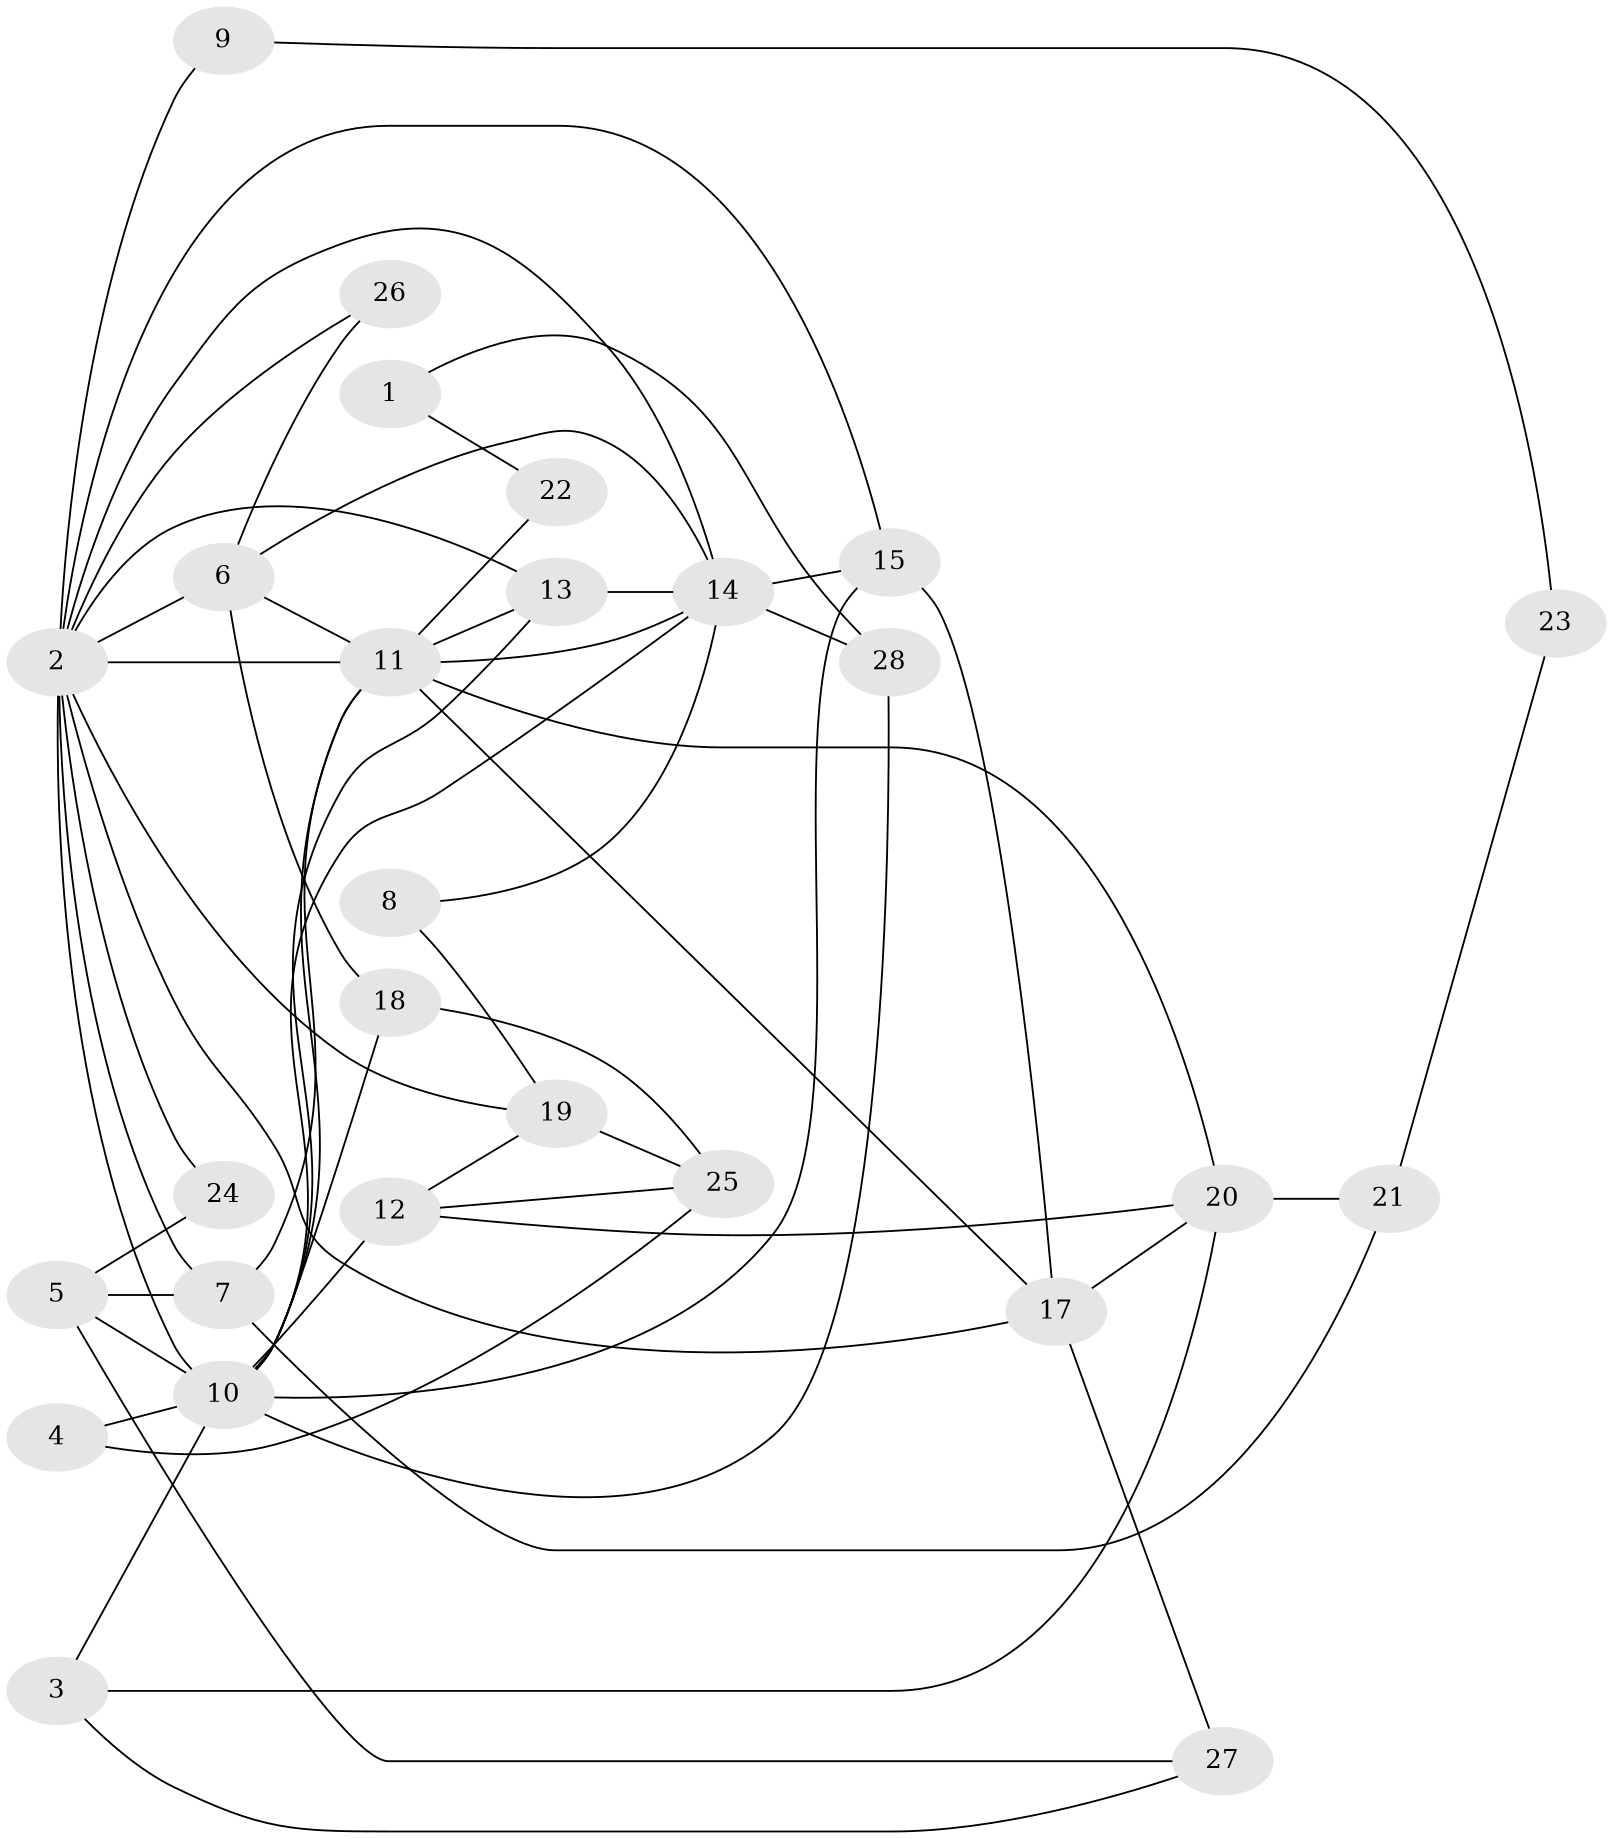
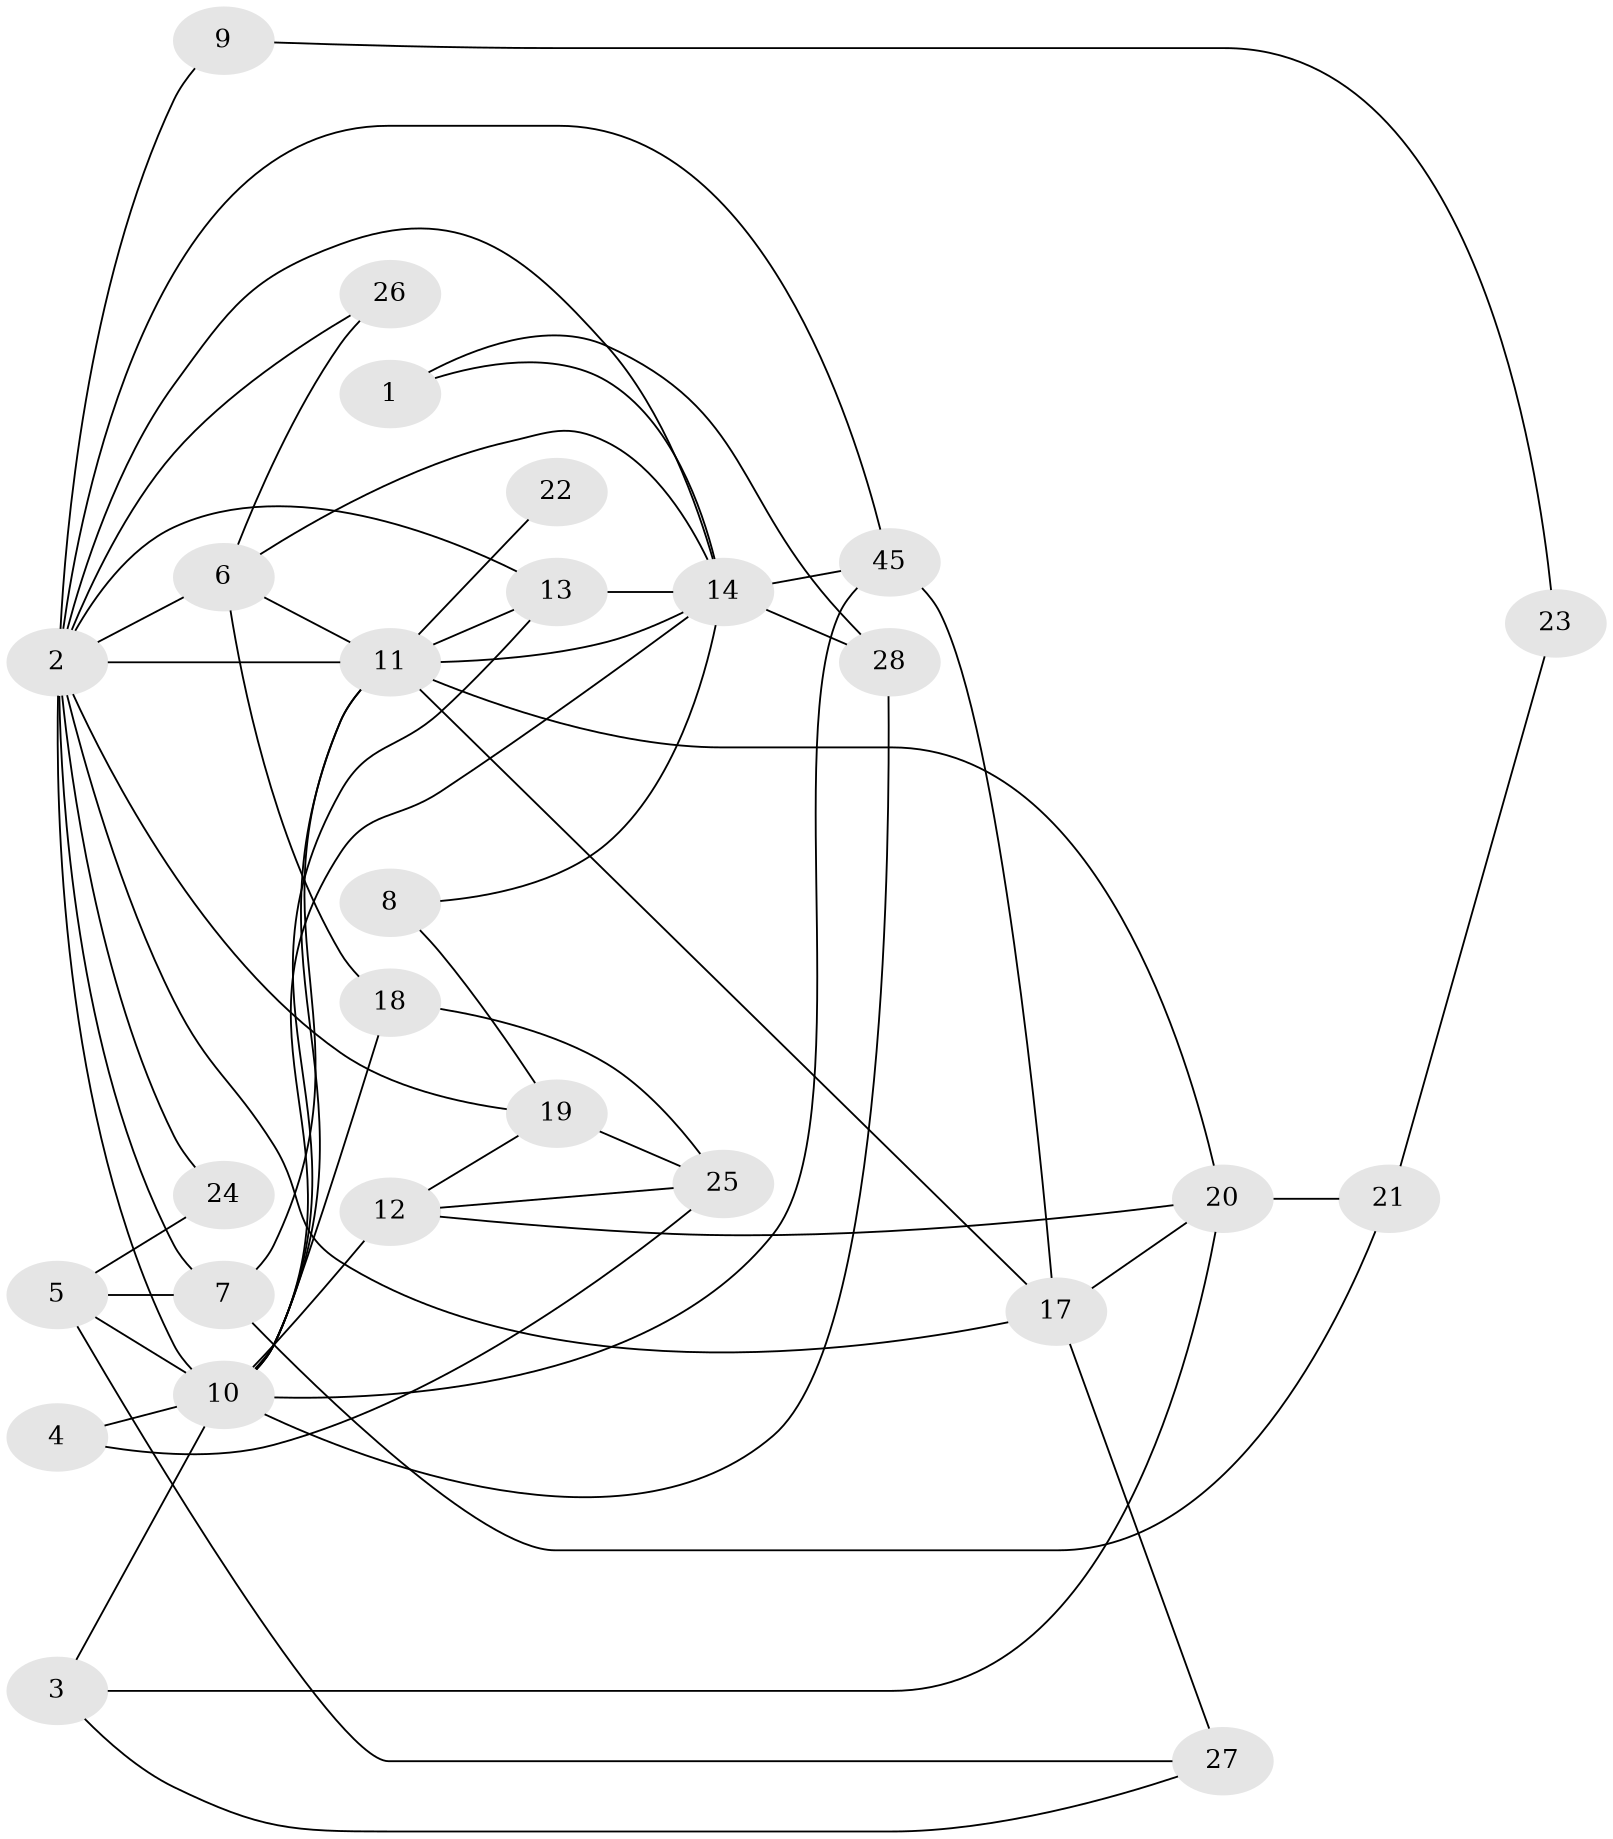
(469, 440) -> (622, 392)
(890, 562) -> (890, 562)
